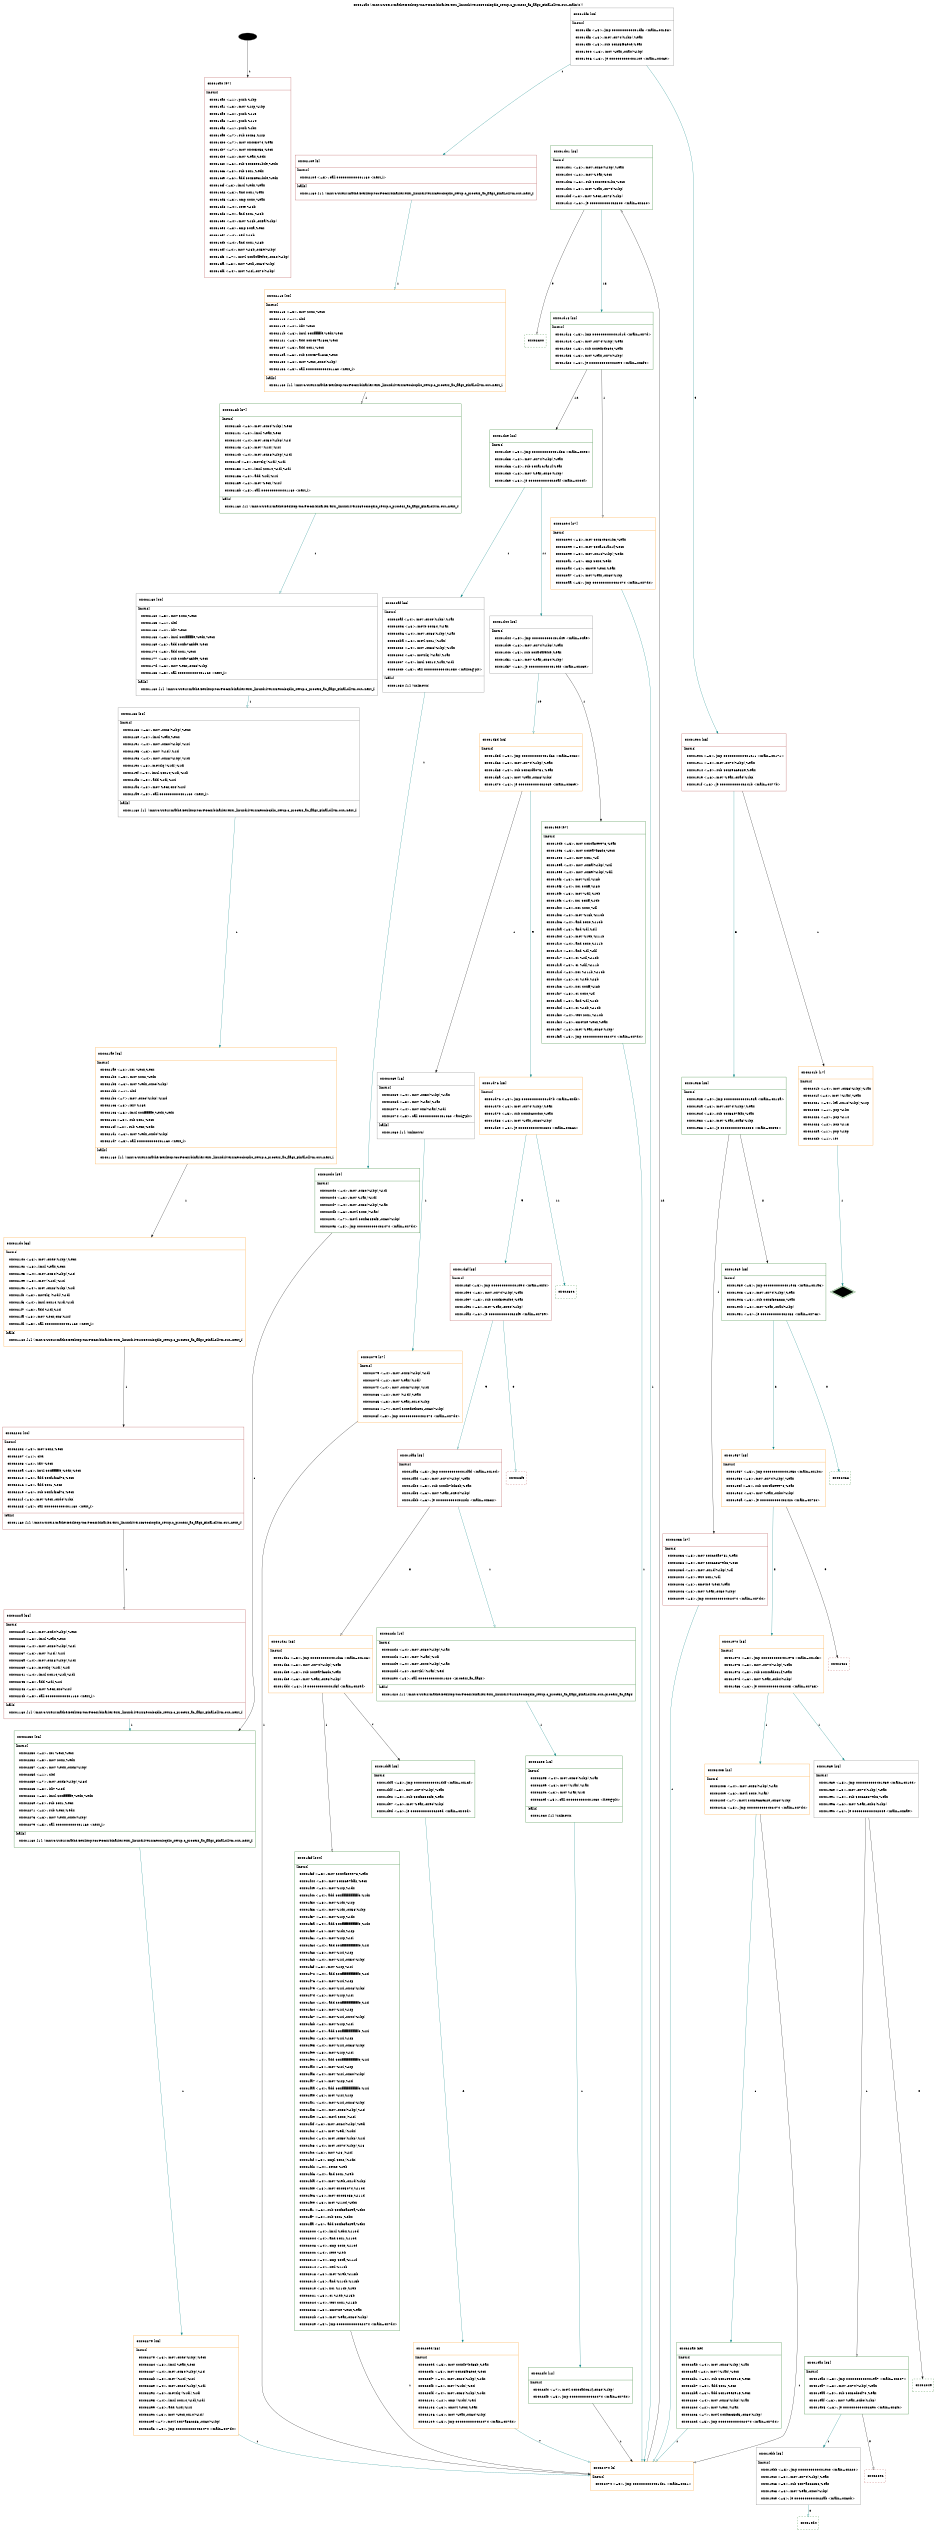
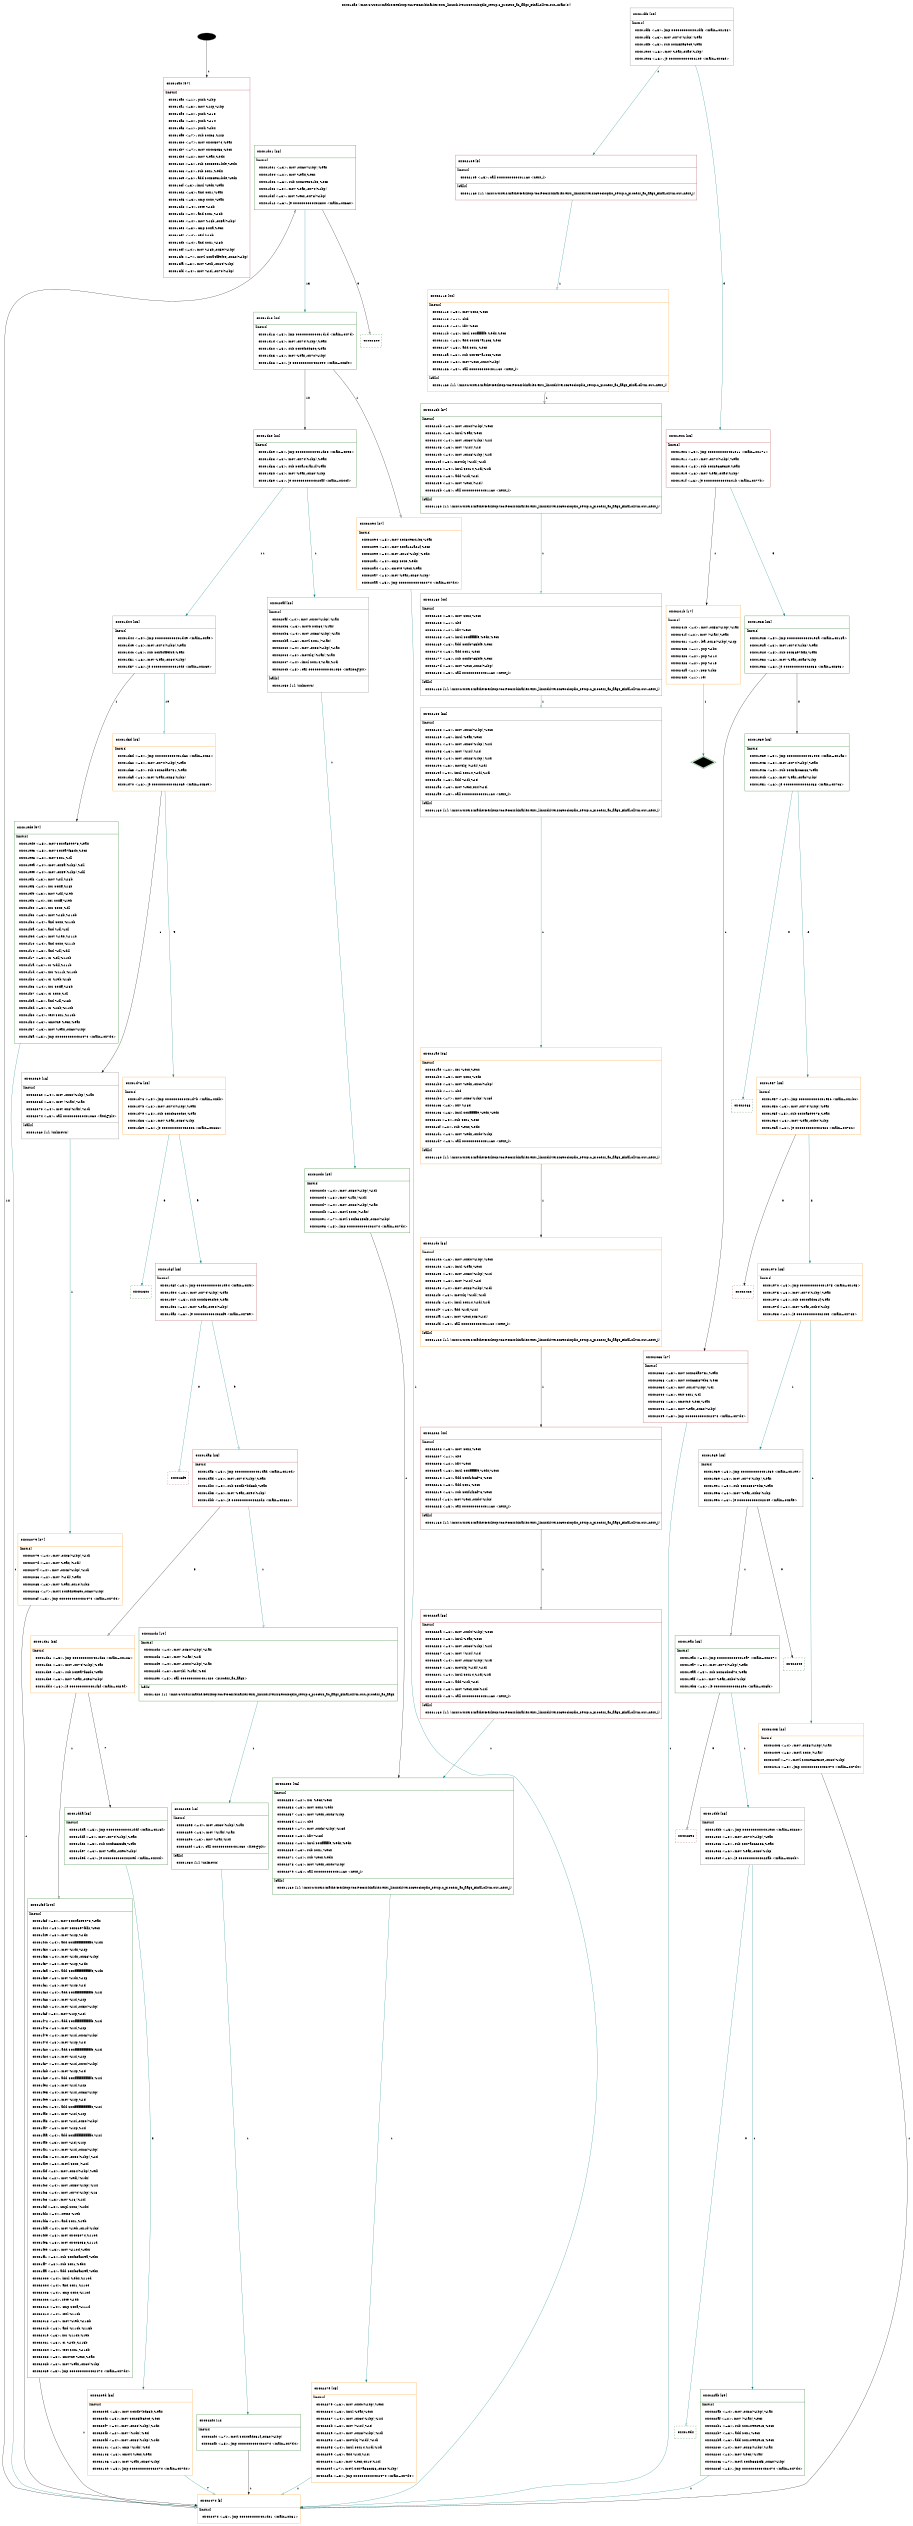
(557, 1201) -> (164, 1201)
(744, 2077) -> (752, 2126)
